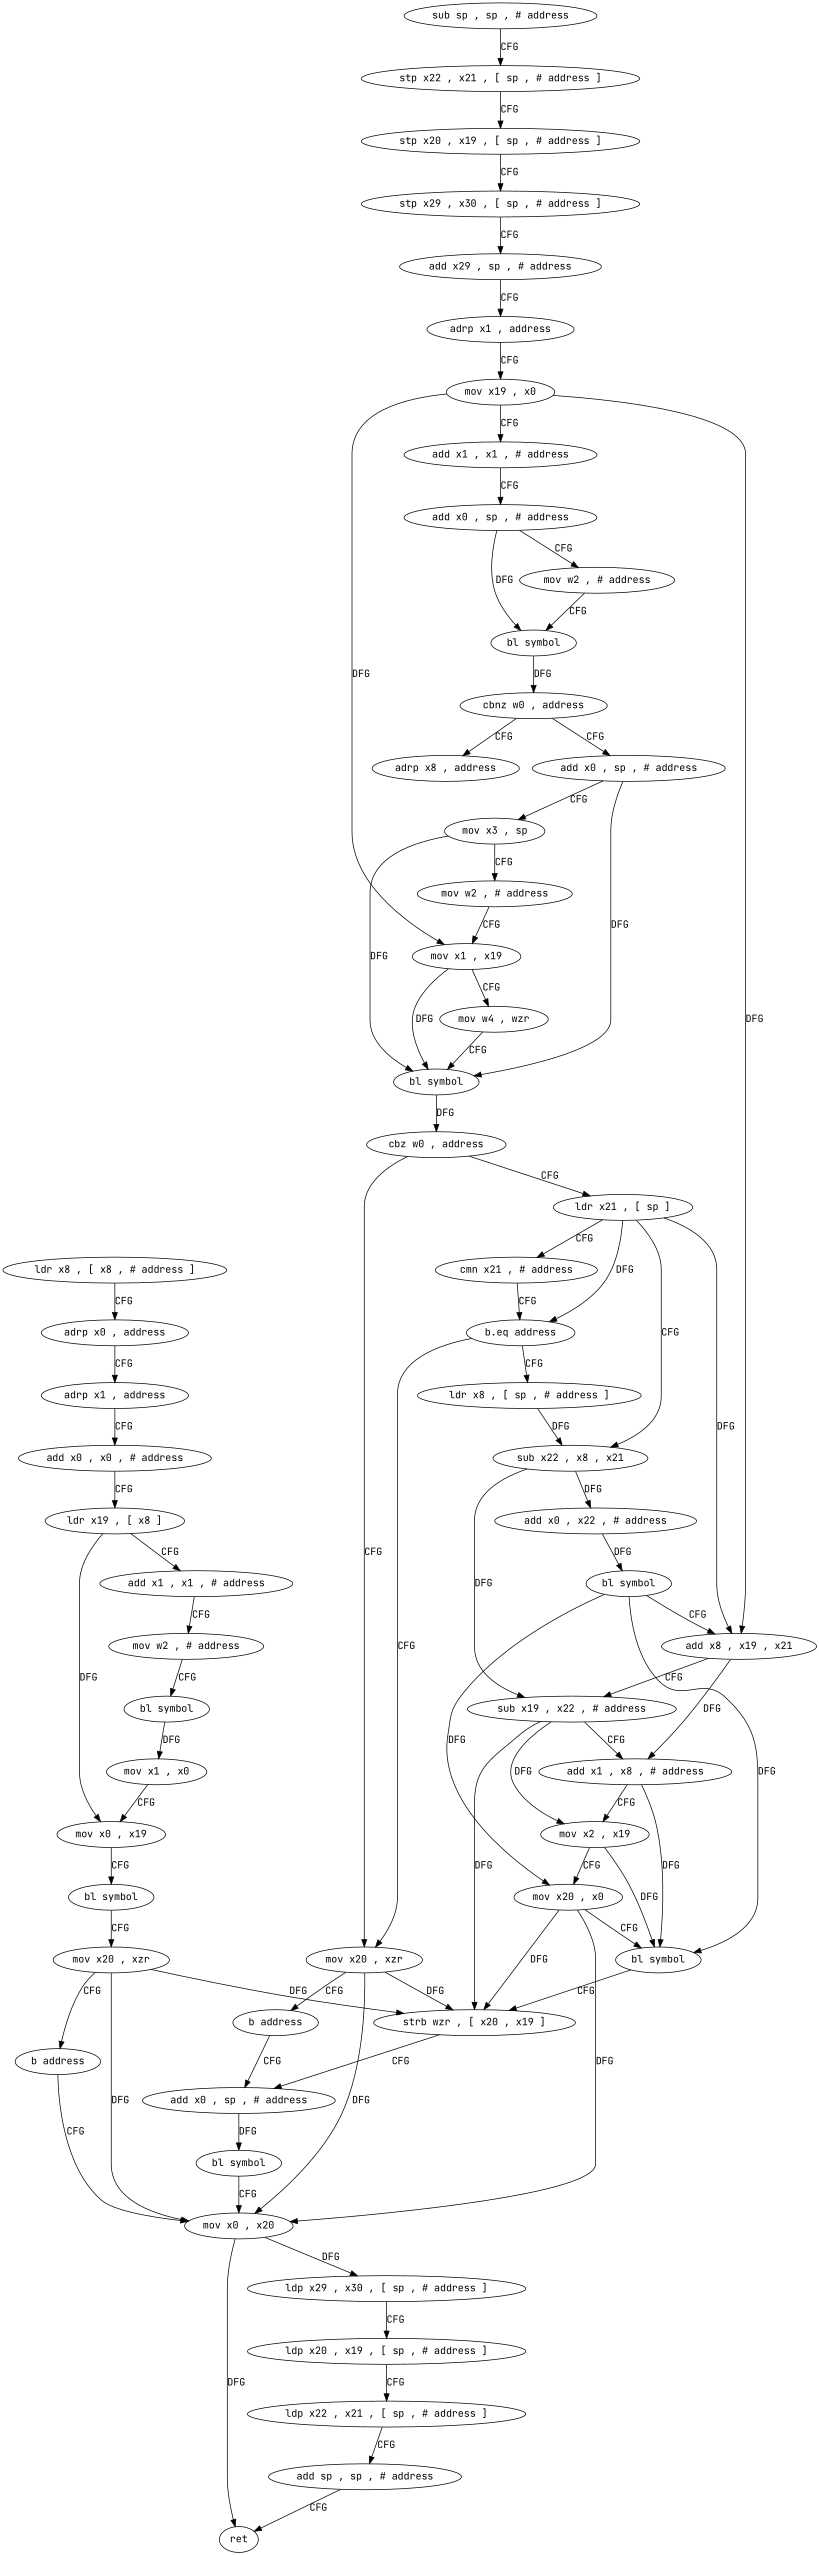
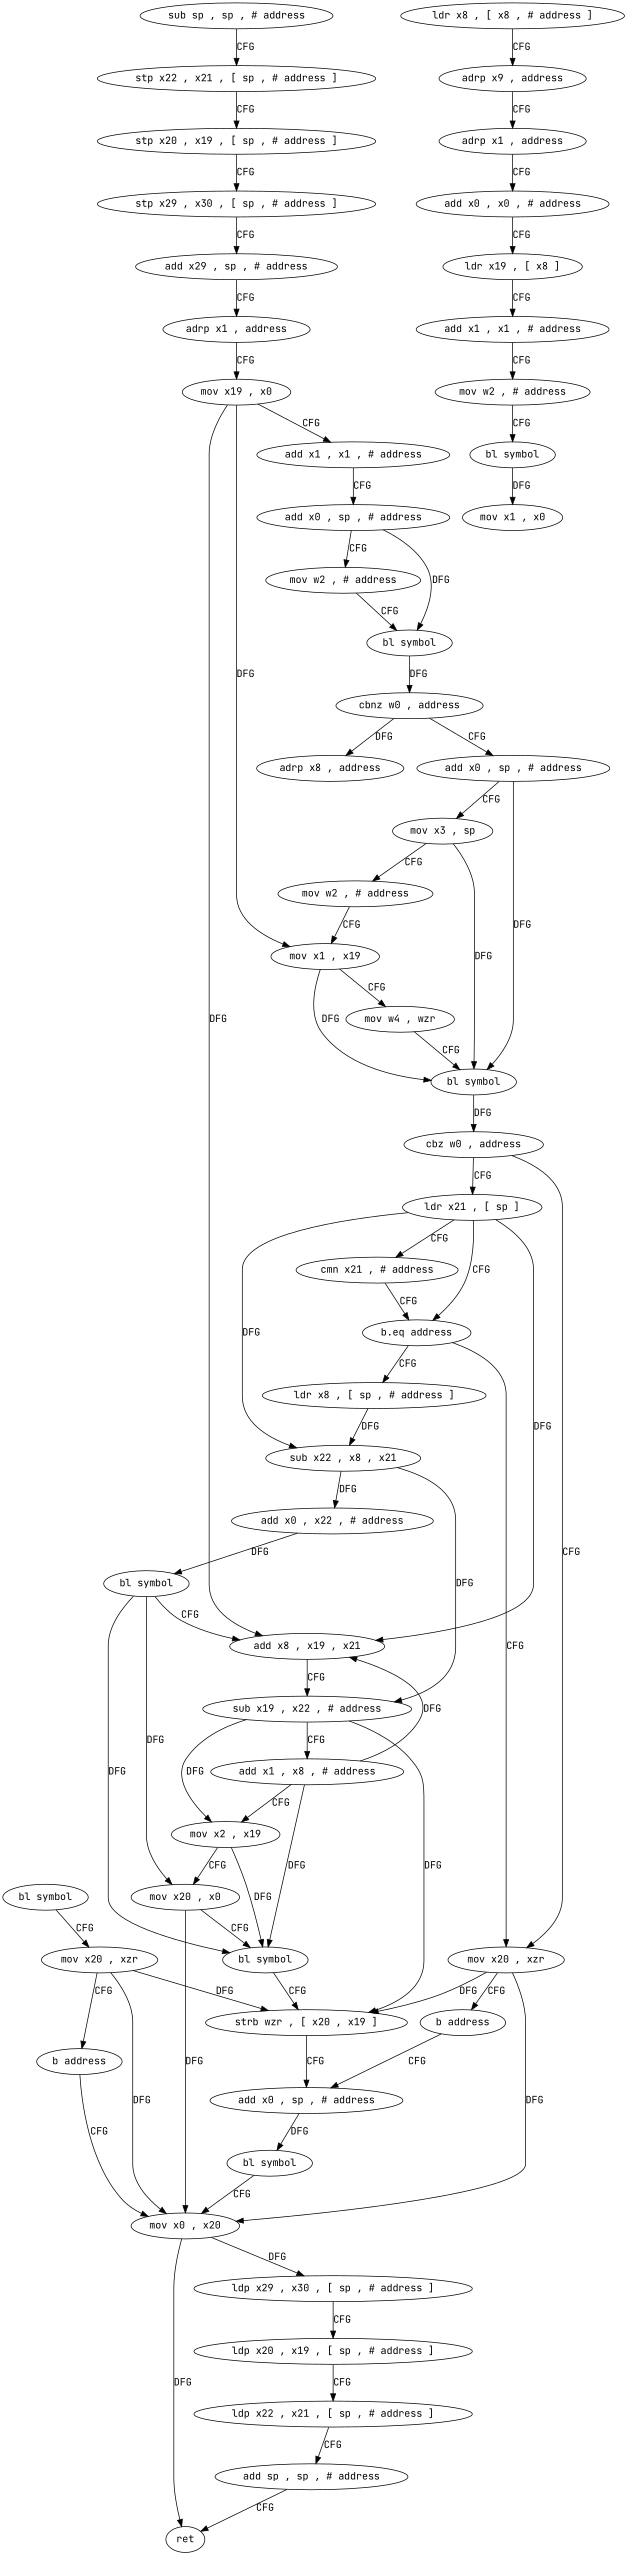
(504, 737) -> (384, 737)
(625, 1270) -> (481, 1270)
(115, 1333) -> (513, 79)
(670, 1333) -> (251, 1333)
(694, 1708) -> (422, 1708)
(111, 1835) -> none
(524, 1957) -> none
